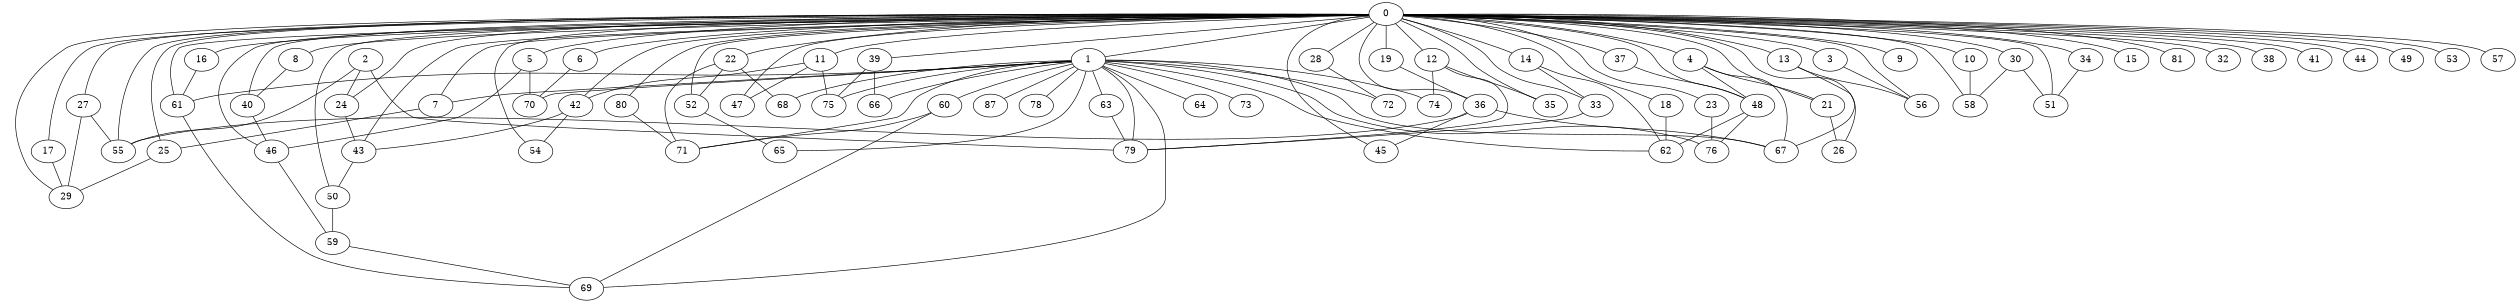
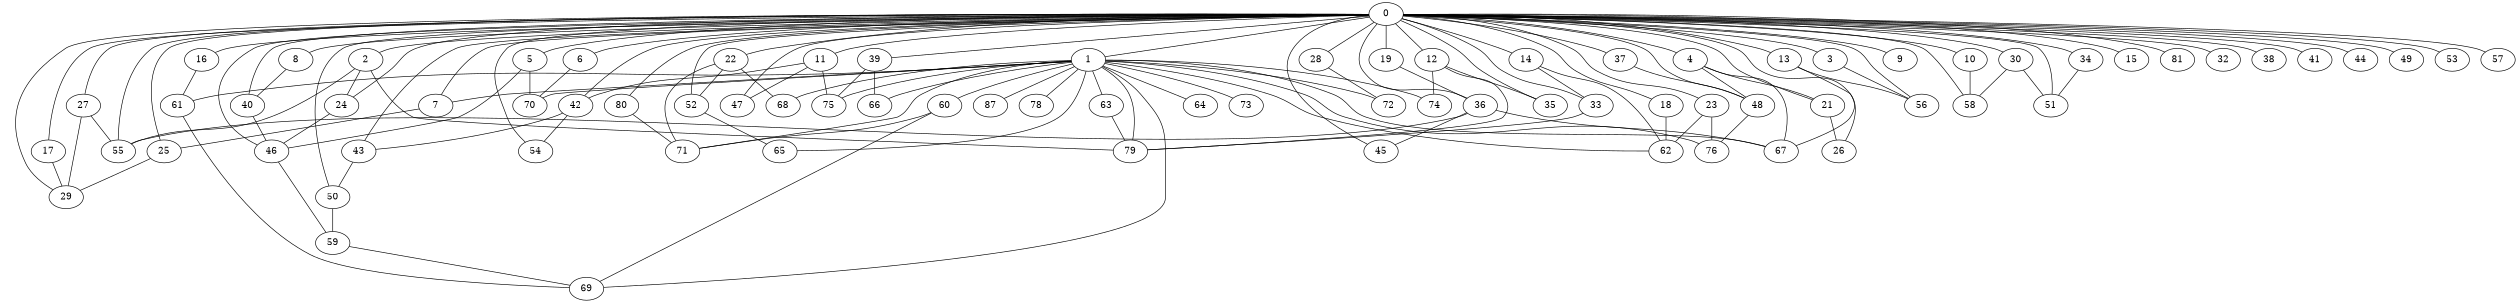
(749, 23) -> (873, 24)
(1717, 126) -> (1689, 128)
(350, 128) -> (300, 133)
